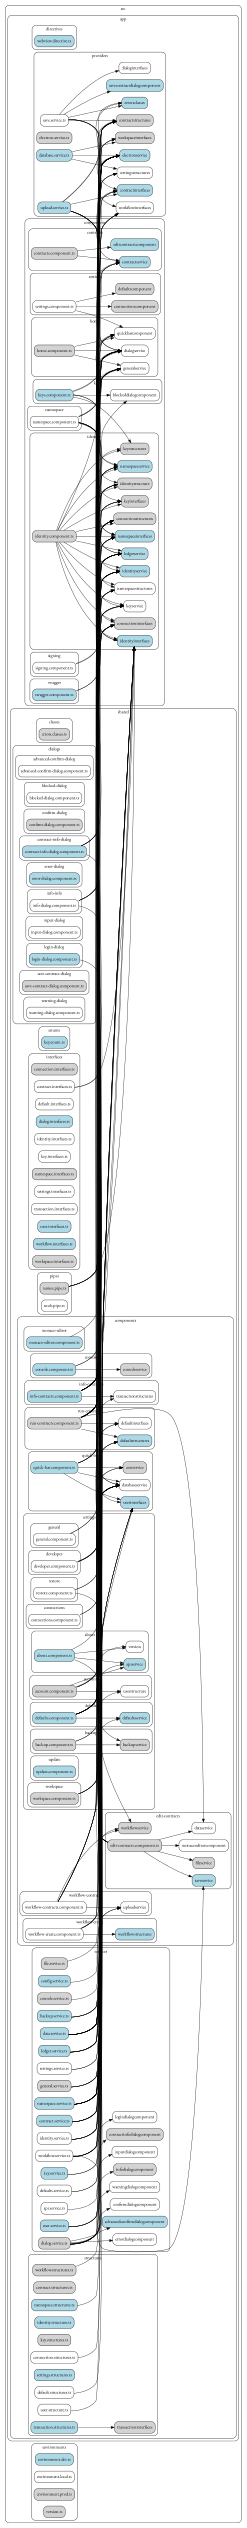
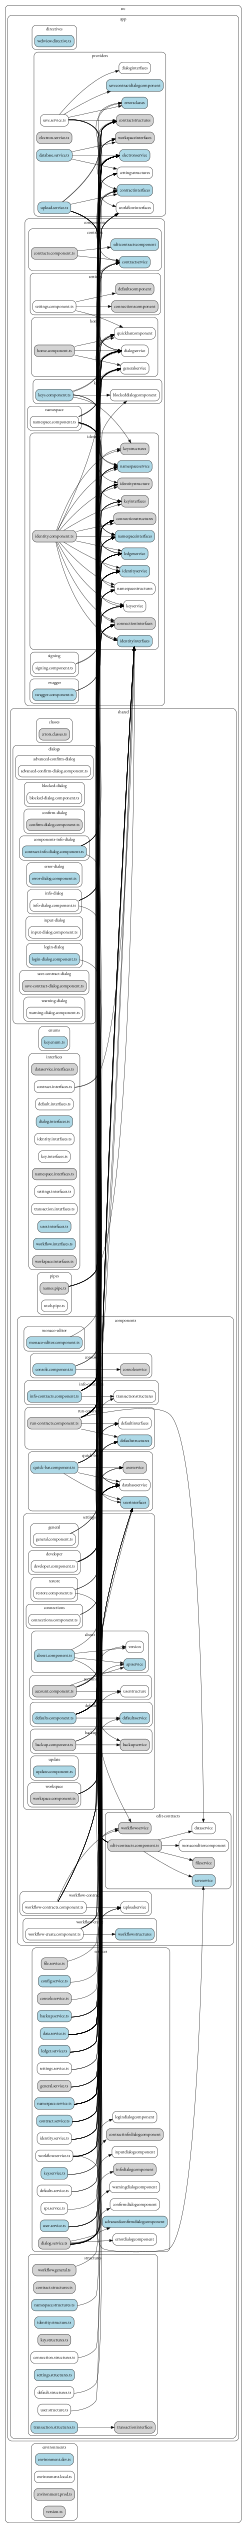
(54, 840) -> (54, 840)
(54, 893) -> (54, 893)
(54, 1069) -> (54, 1069)
(54, 2270) -> (54, 2270)
